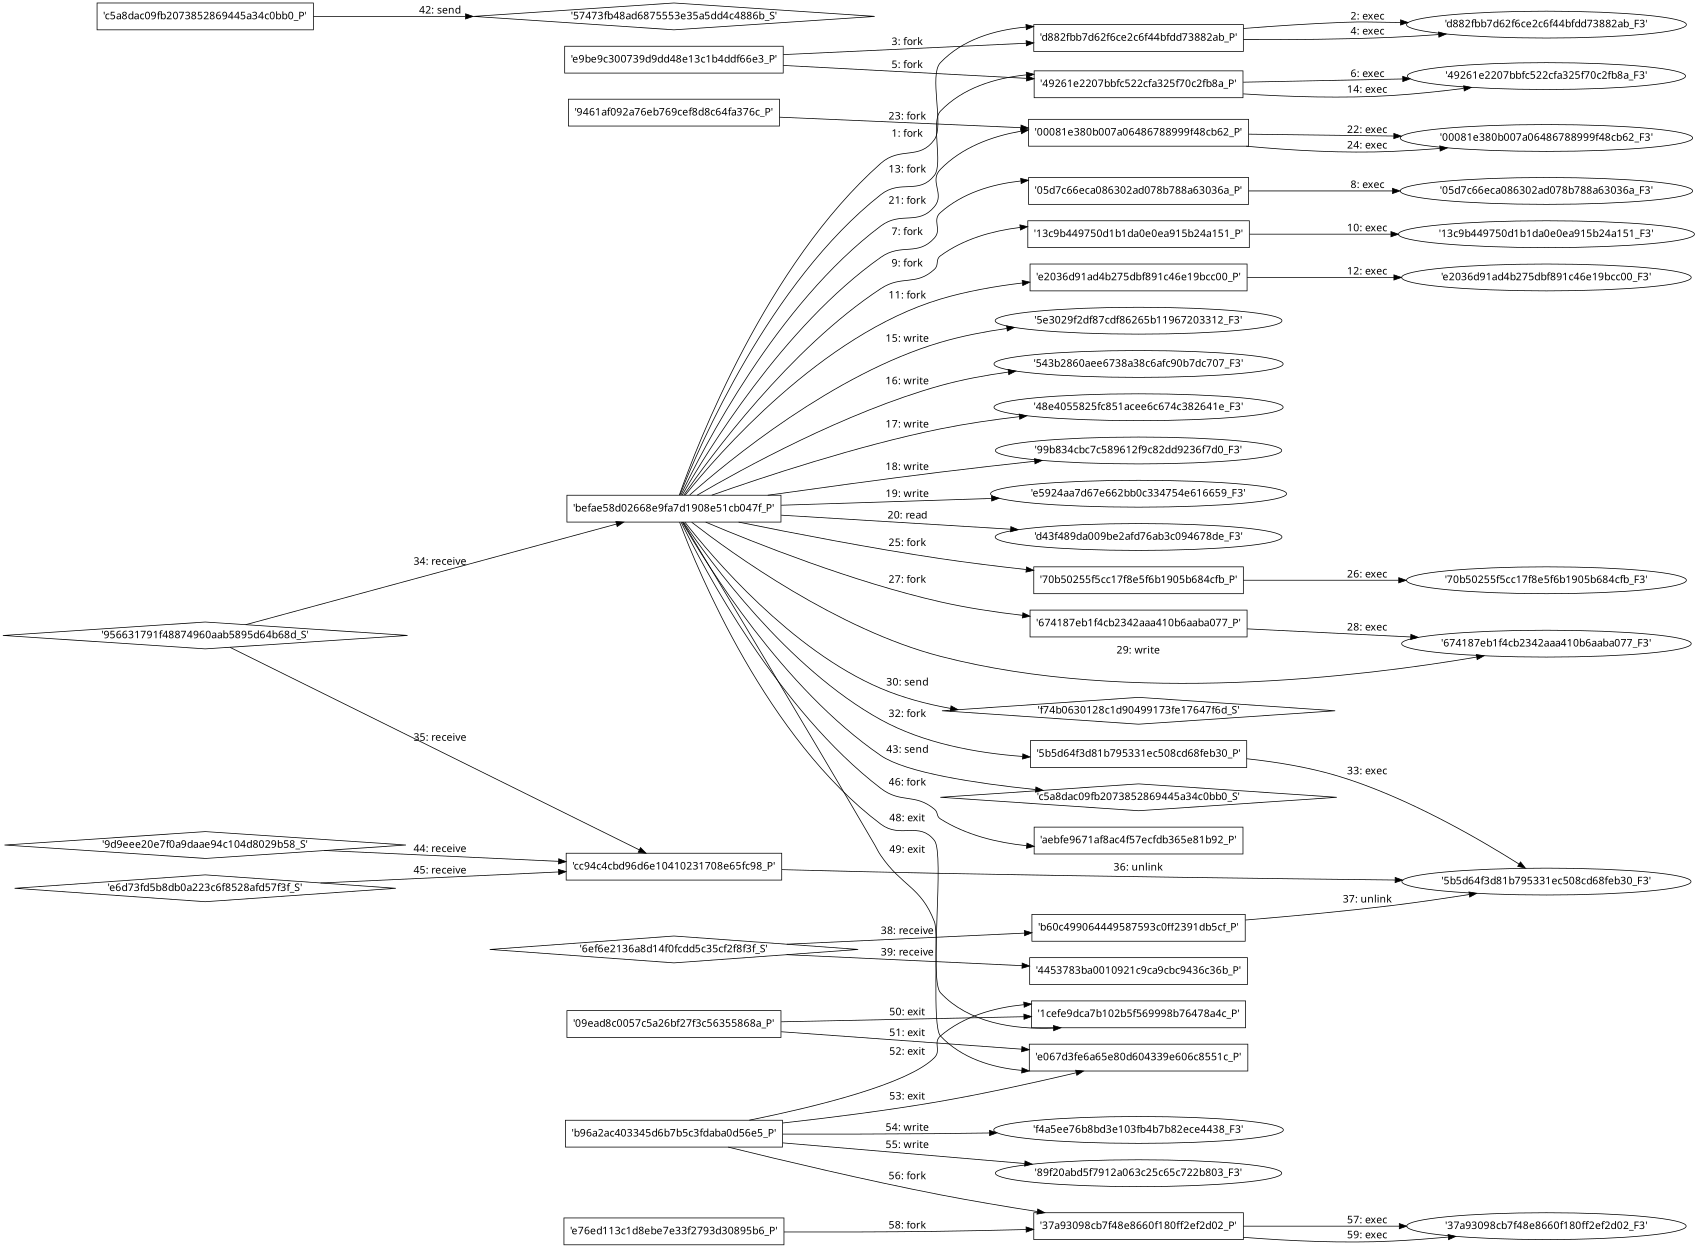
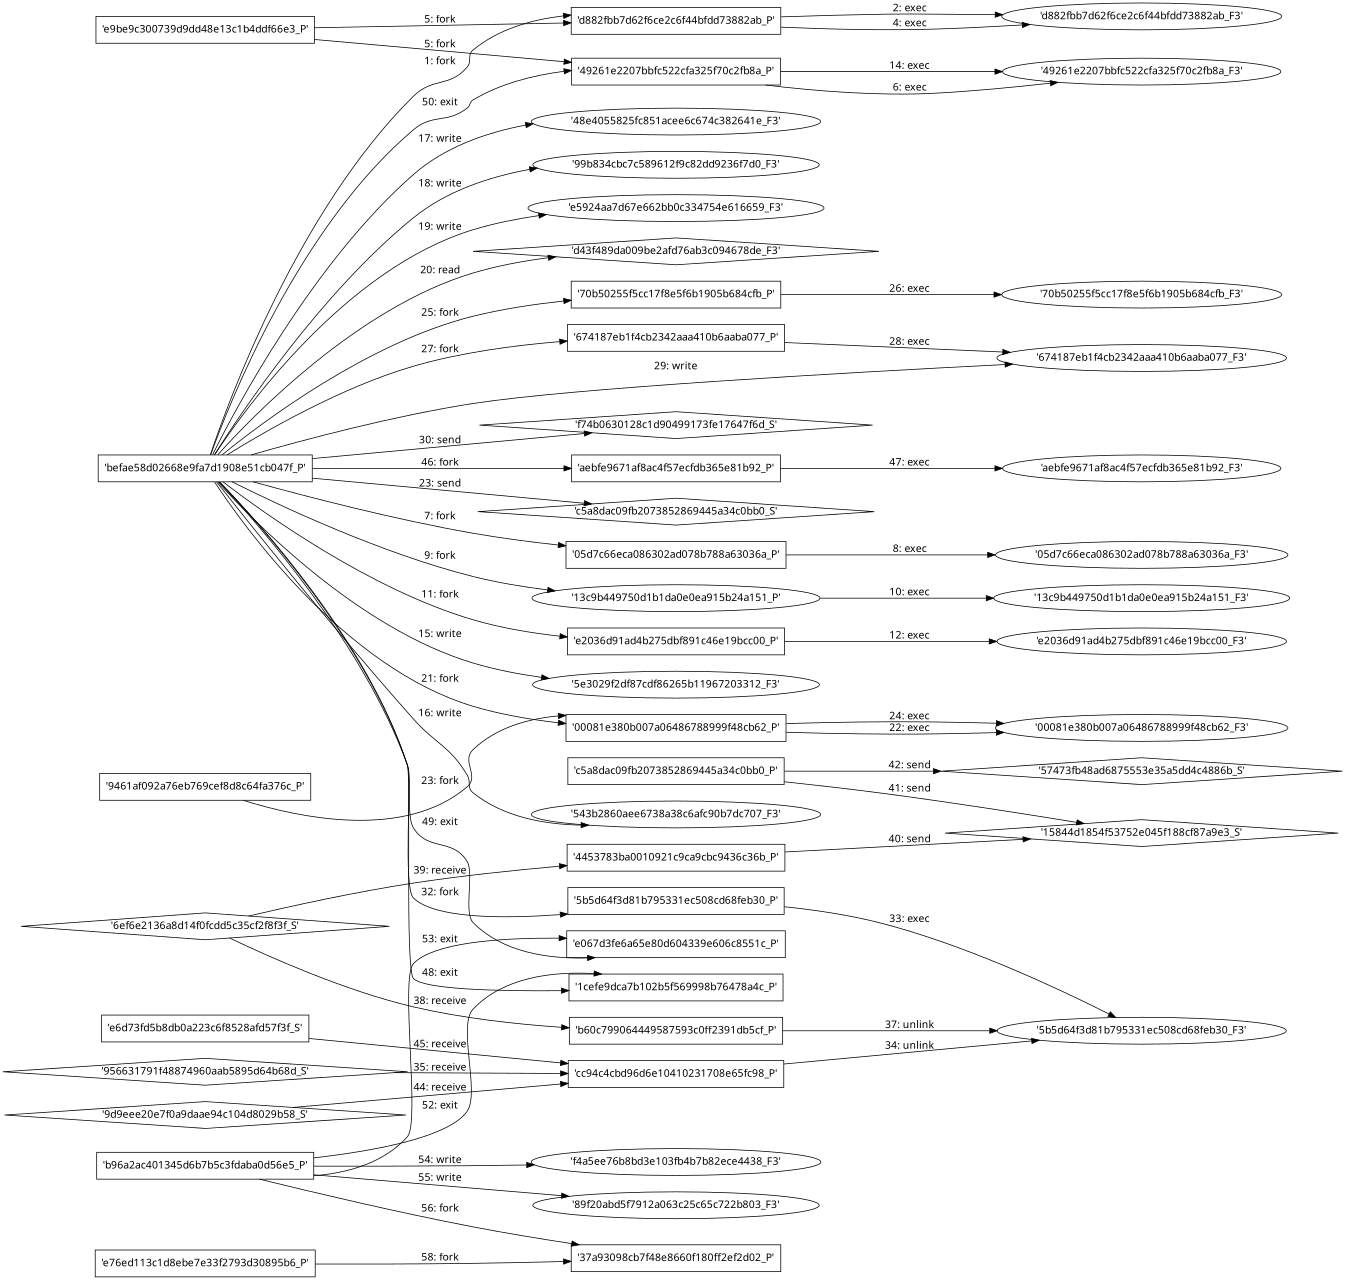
(908, 42) -> (440, 20)
(908, 170) -> (440, 103)
(1139, 234) -> (676, 598)
none -> (1142, 468)
(1139, 537) -> (676, 251)
(431, 574) -> none
(908, 750) -> (440, 484)
none -> (1142, 833)
(1139, 868) -> (910, 1046)
(205, 888) -> (205, 1029)
(1139, 928) -> (676, 1031)
(674, 1024) -> none
(674, 1134) -> (205, 1166)
(1546, 1226) -> none
